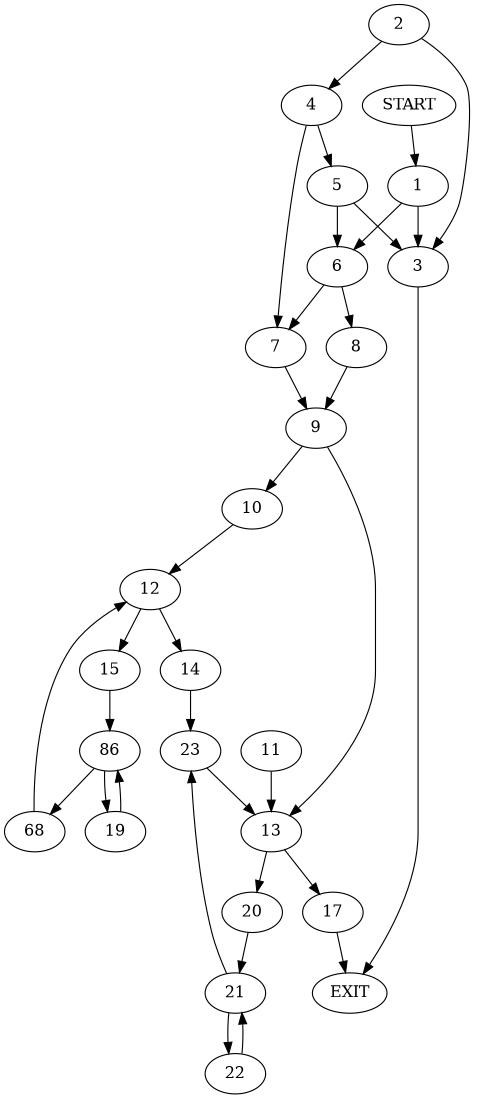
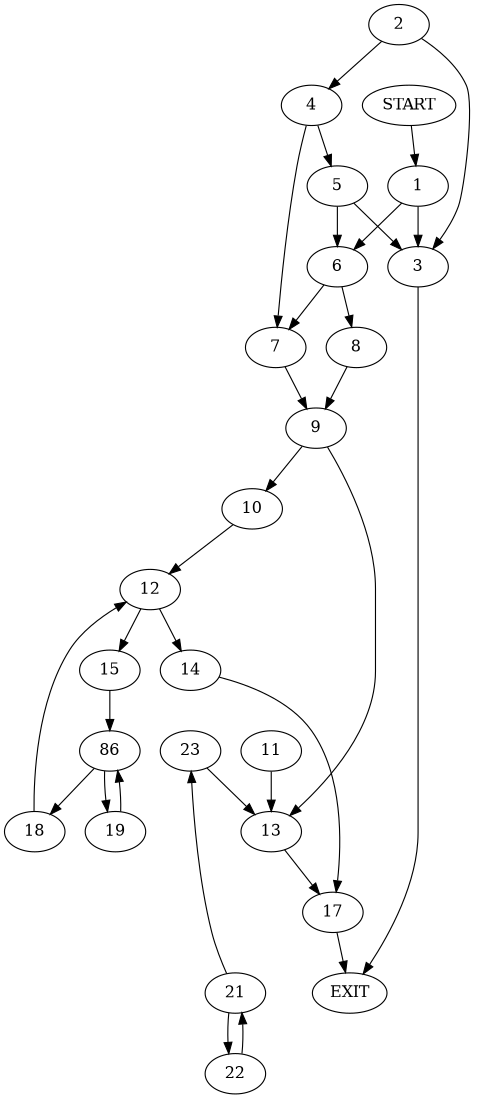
(191, 705) -> (323, 751)
(35, 832) -> (35, 832)
(252, 912) -> none
